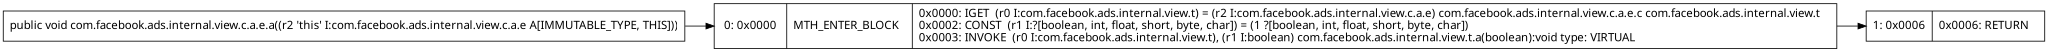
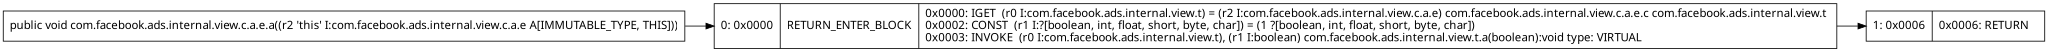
(846, 26) -> (850, 26)
